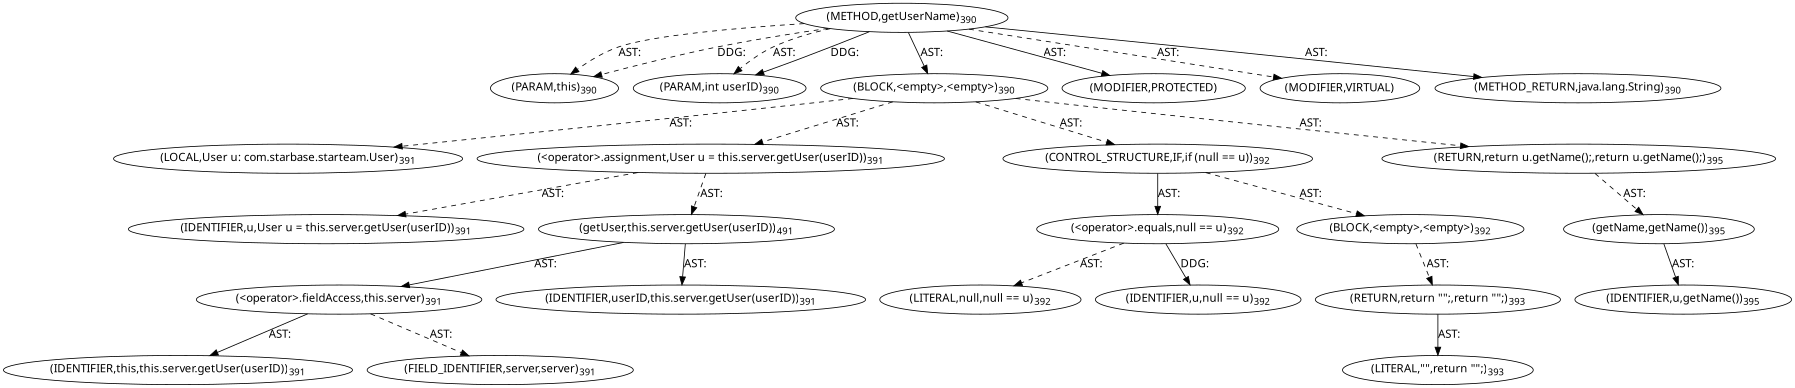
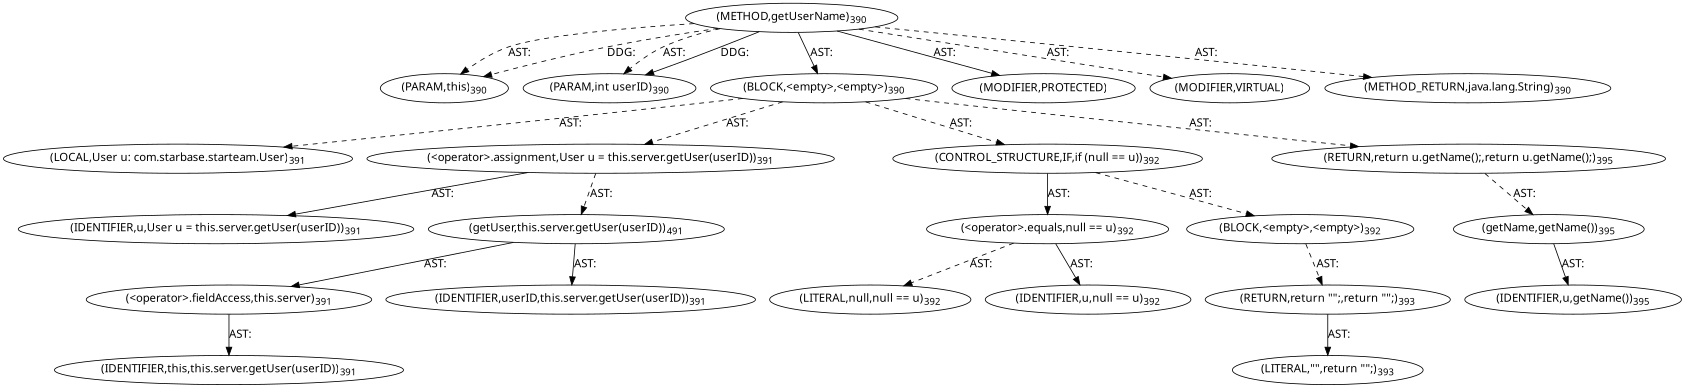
(1230, 51) -> (1119, 51)
(522, 193) -> (412, 193)
(1197, 264) -> (1083, 264)
(500, 370) -> none
